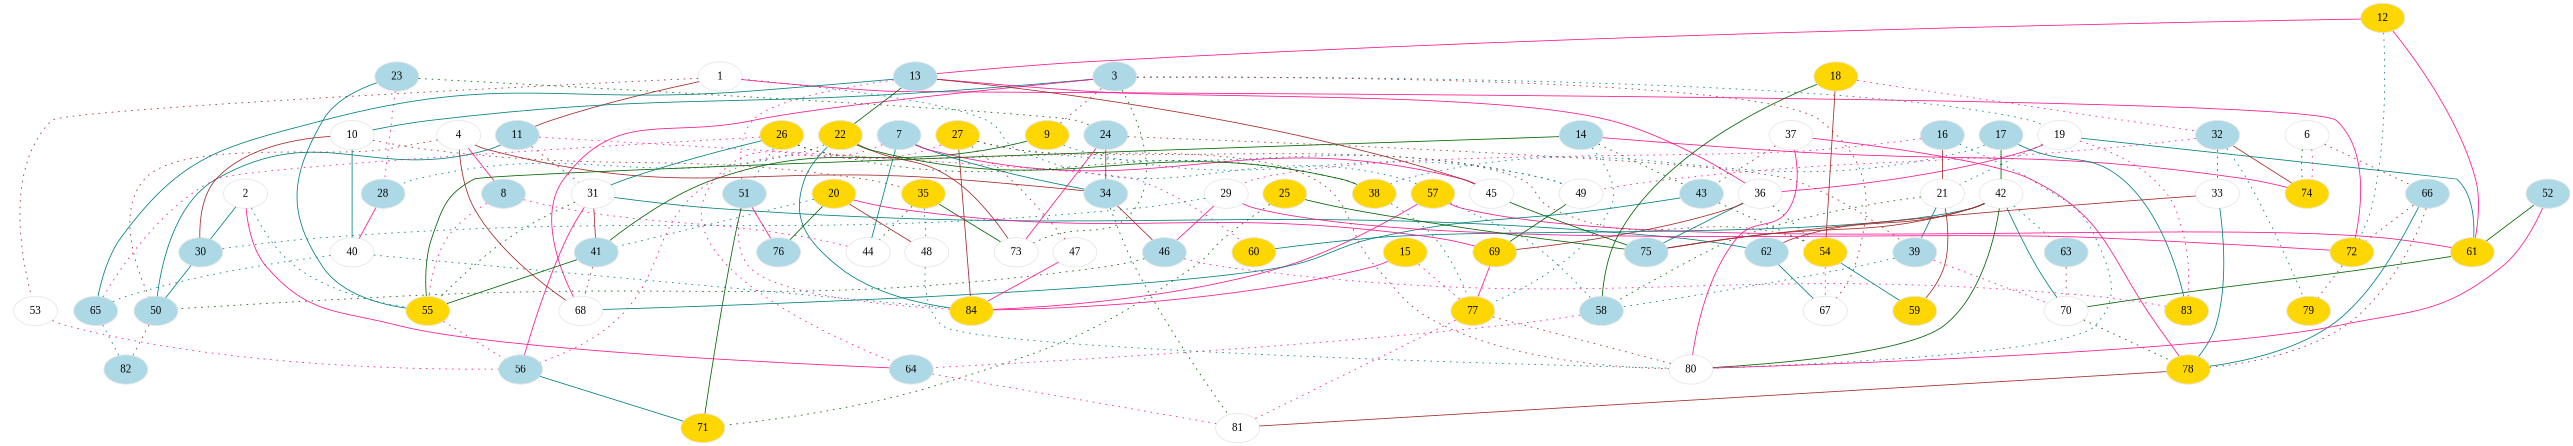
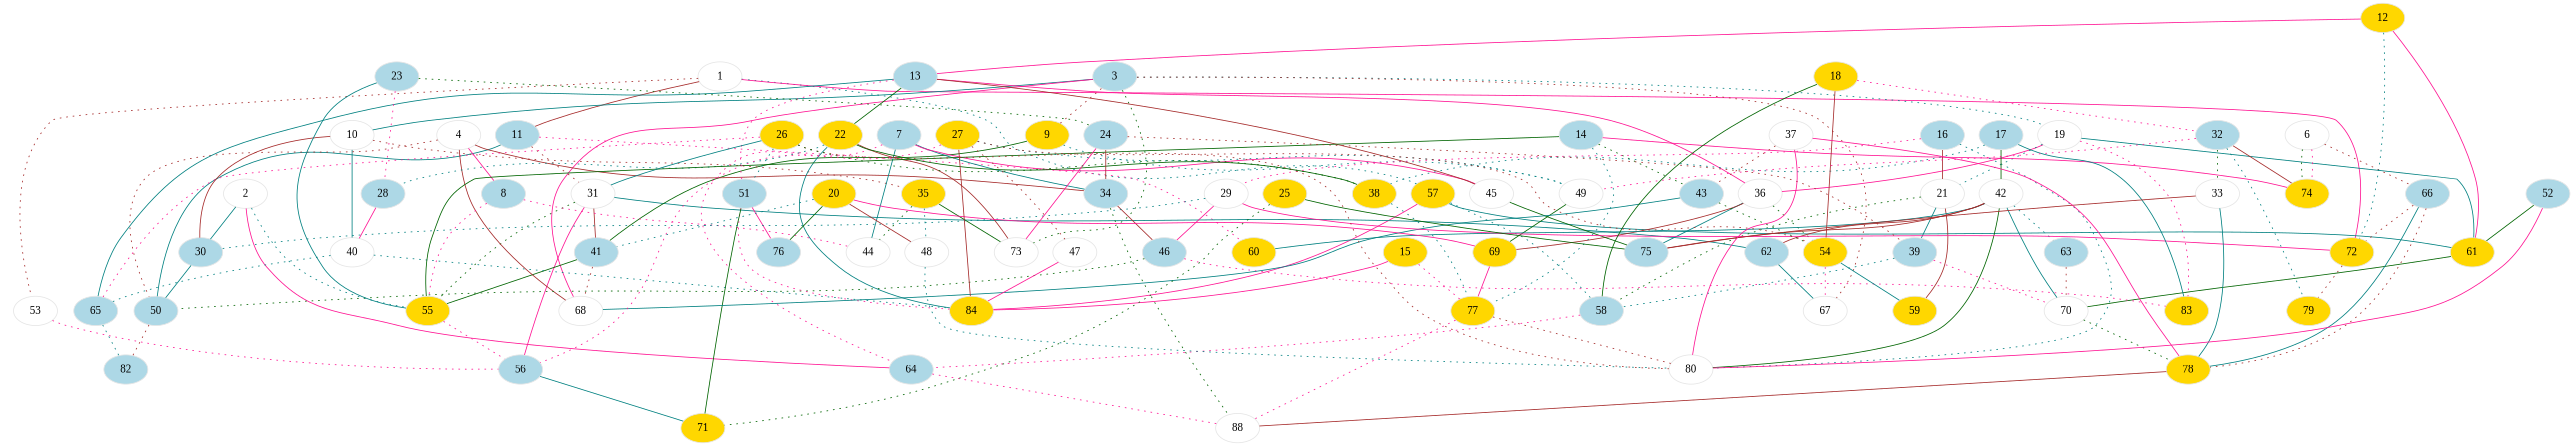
(2125, 232) -> (2125, 232)
(1238, 428) -> (1238, 428)
